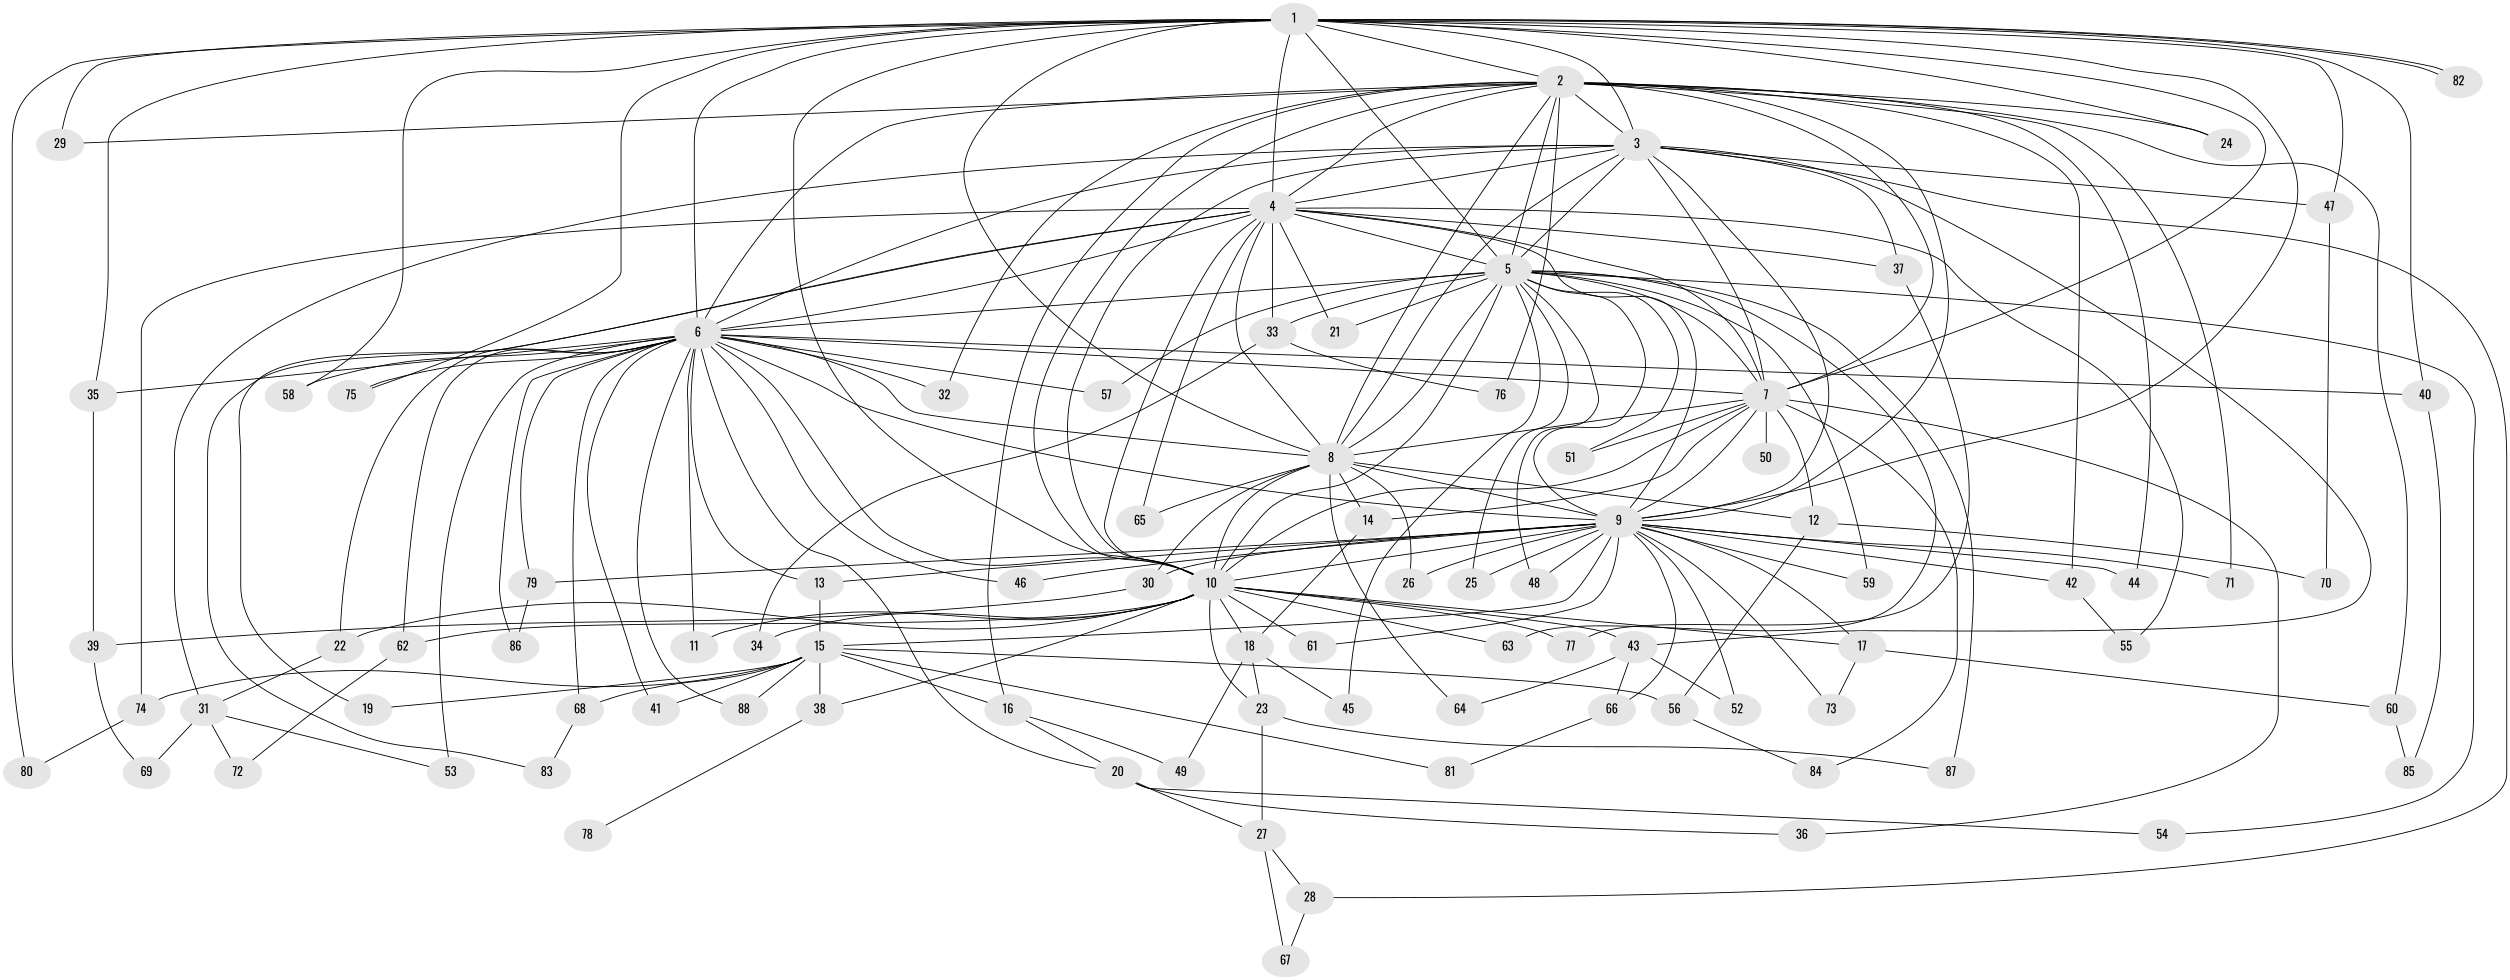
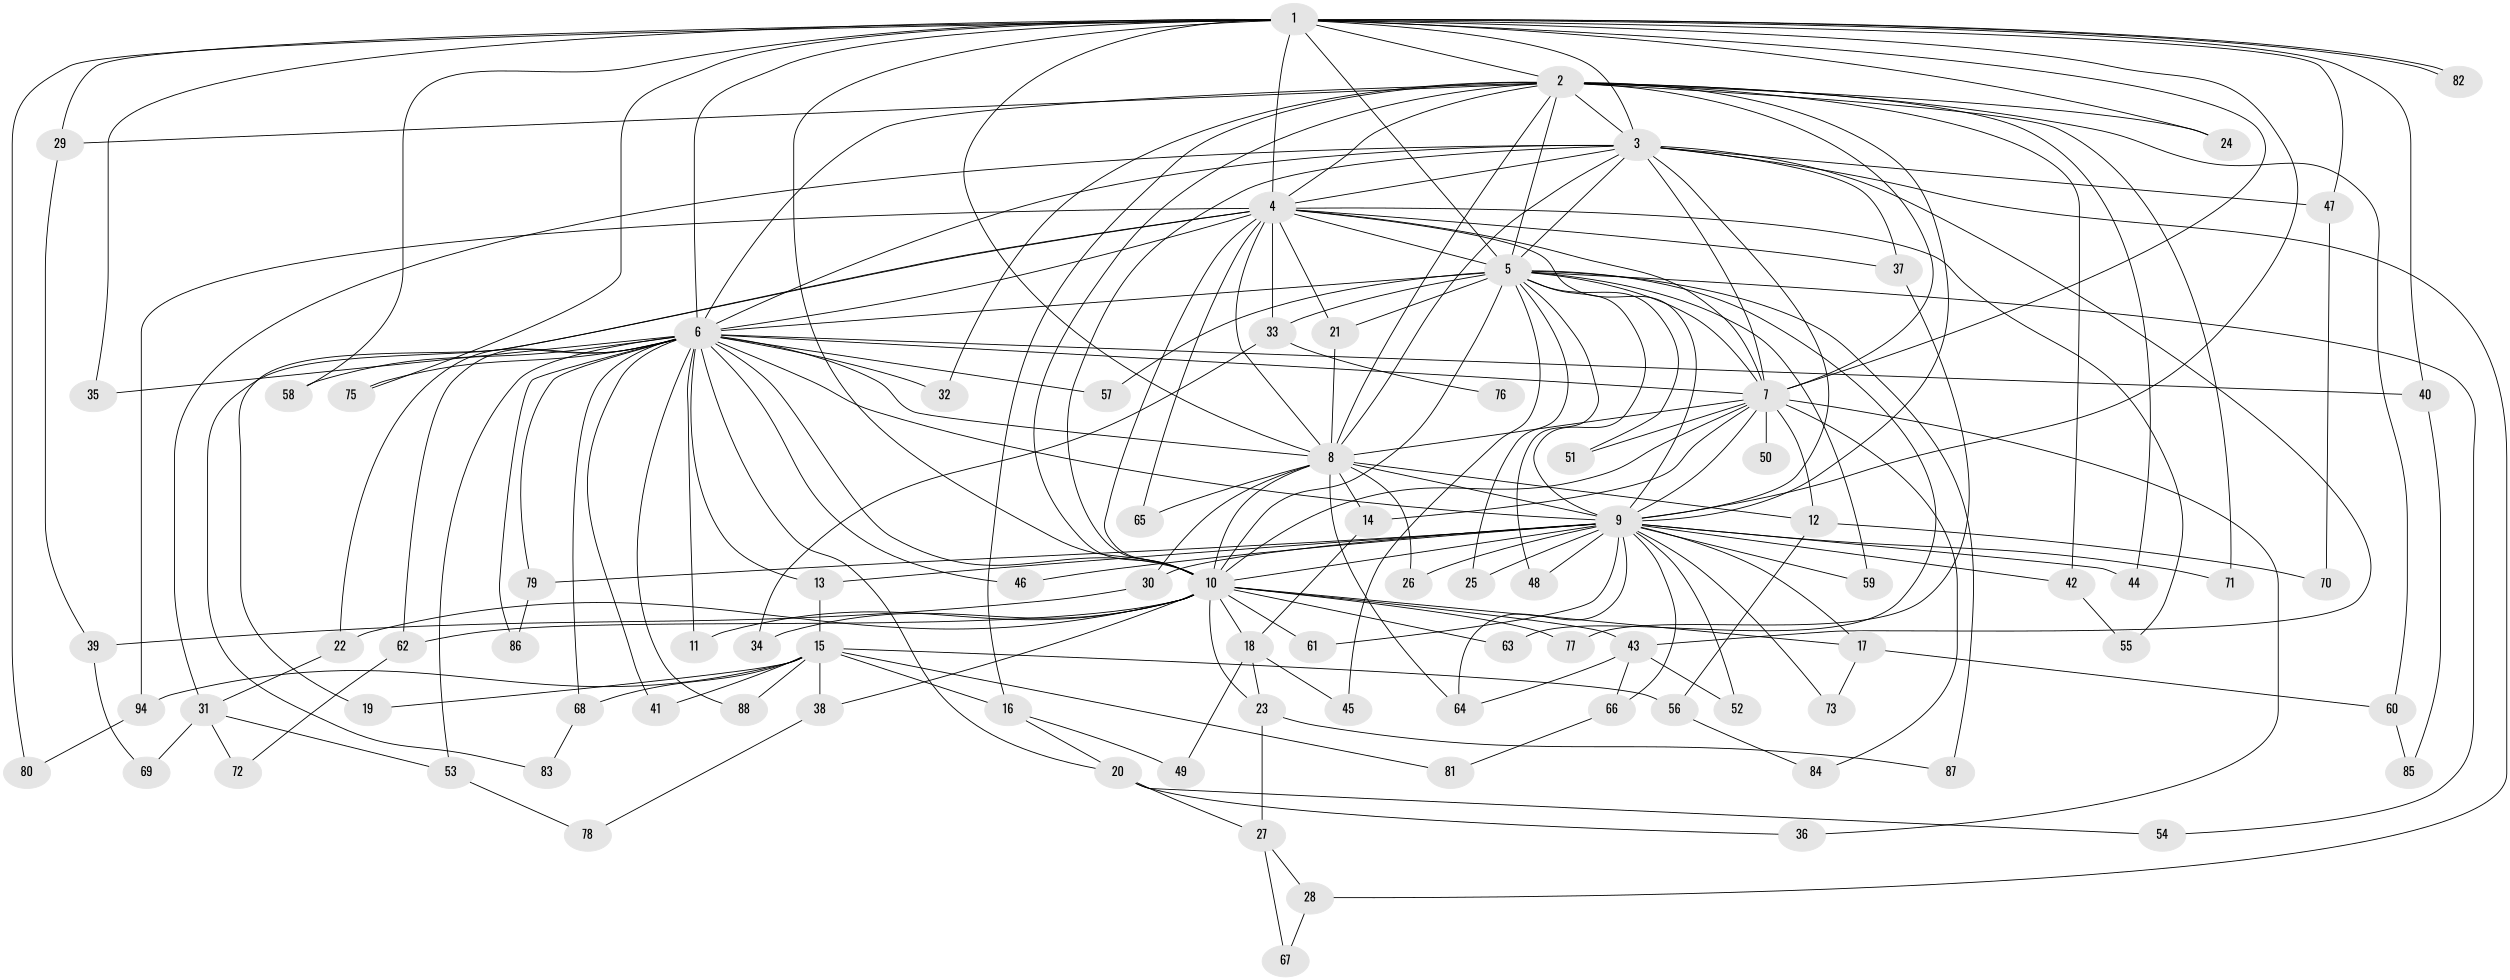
(1548, 242) -> none
(1421, 388) -> (1333, 396)
(93, 521) -> (45, 400)
(1244, 628) -> (1595, 615)
(141, 710) -> (141, 710)
none -> (519, 804)
